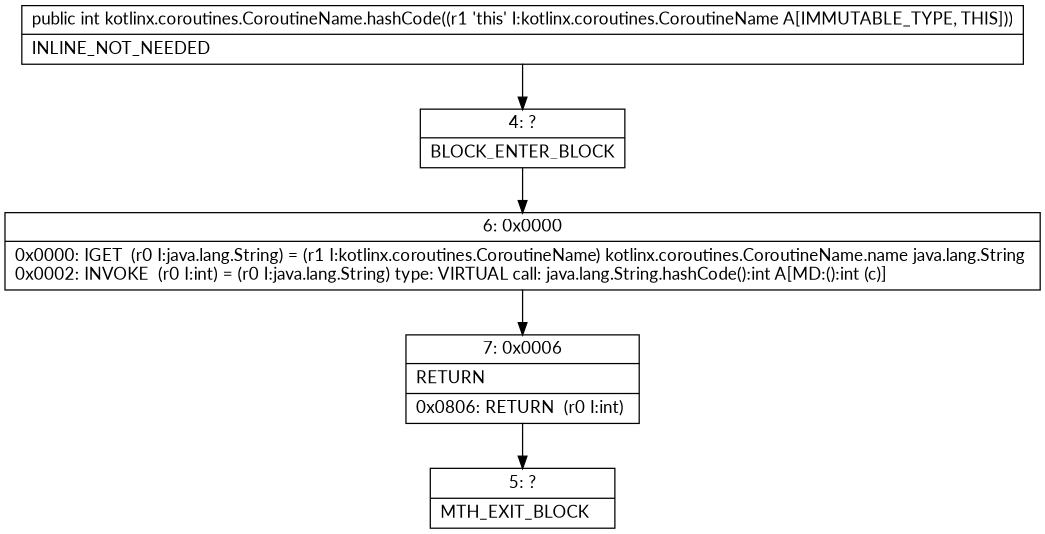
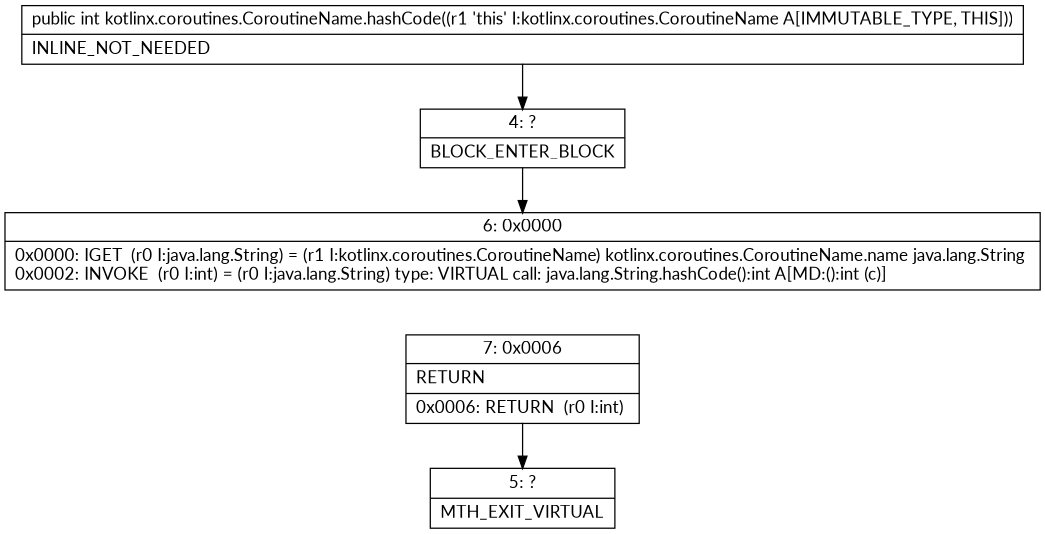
(523, 306) -> none
(523, 408) -> (523, 408)
(515, 513) -> (523, 513)
